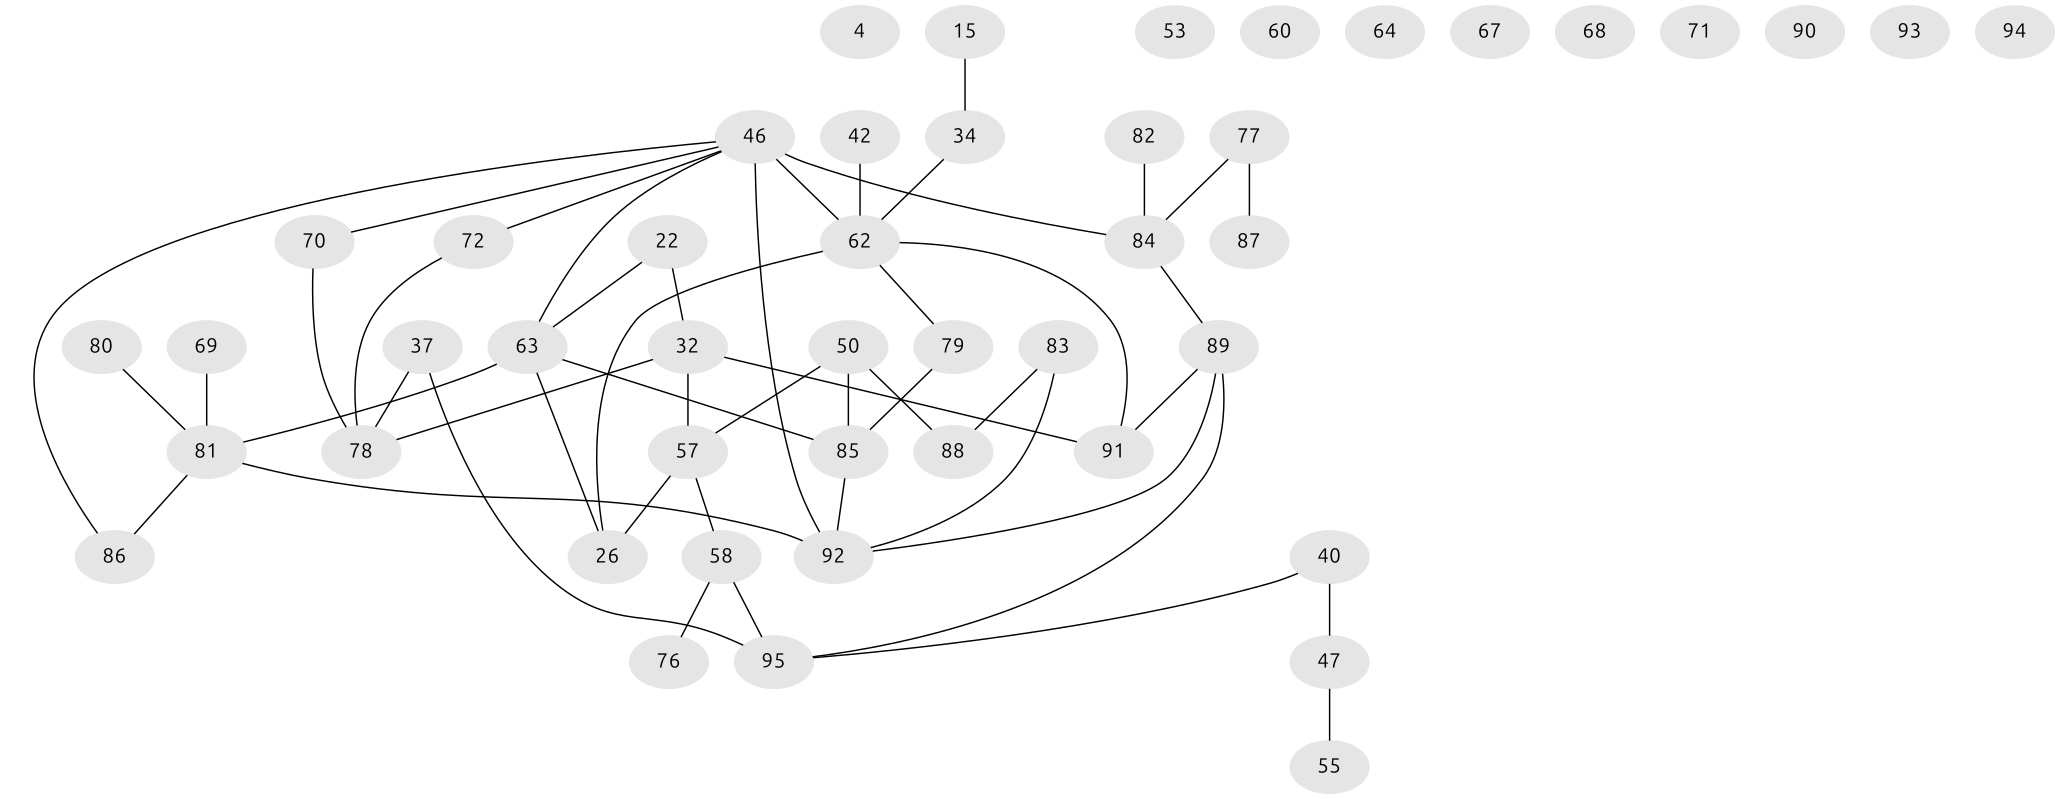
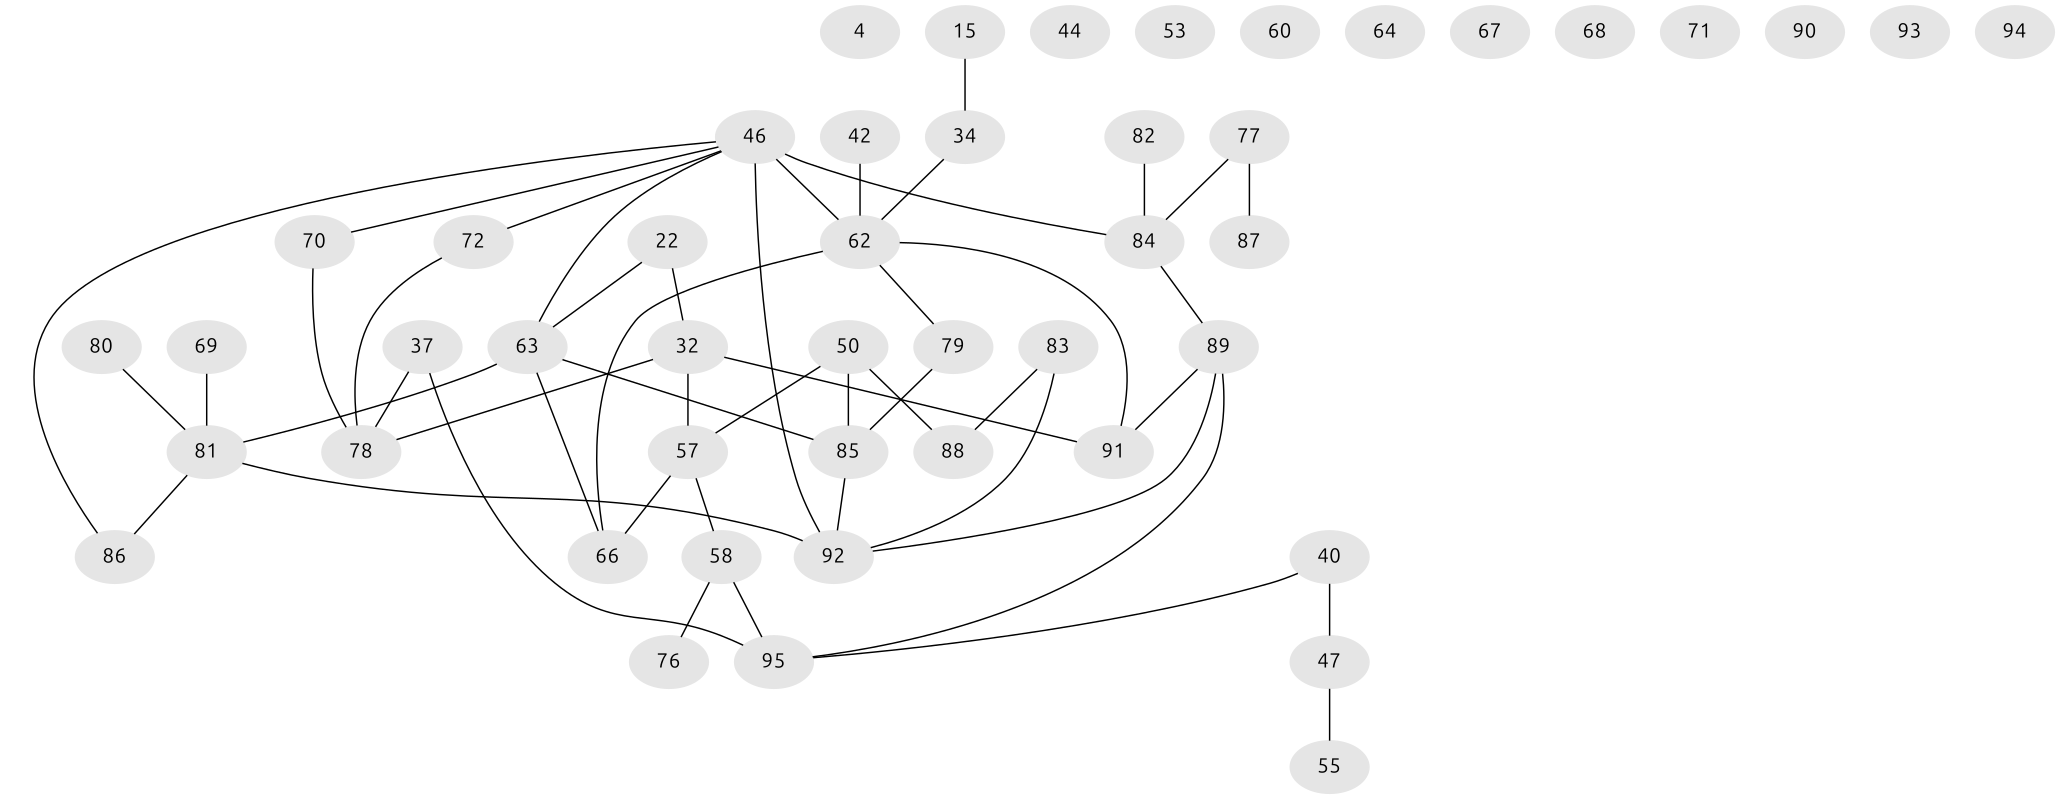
none -> (1070, 32)
(608, 557) -> (608, 557)
